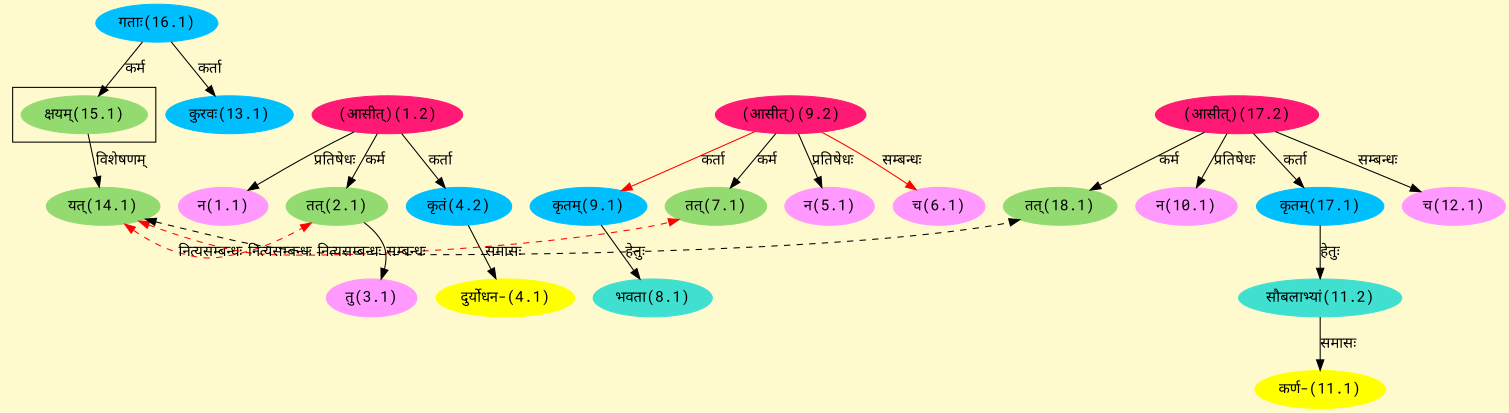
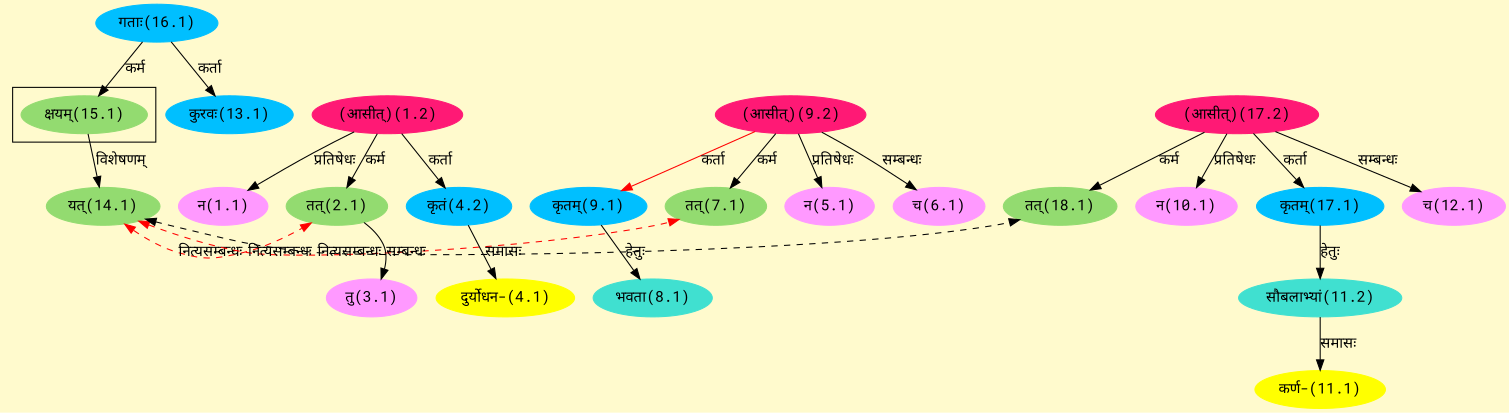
(865, 157) -> (865, 157)
